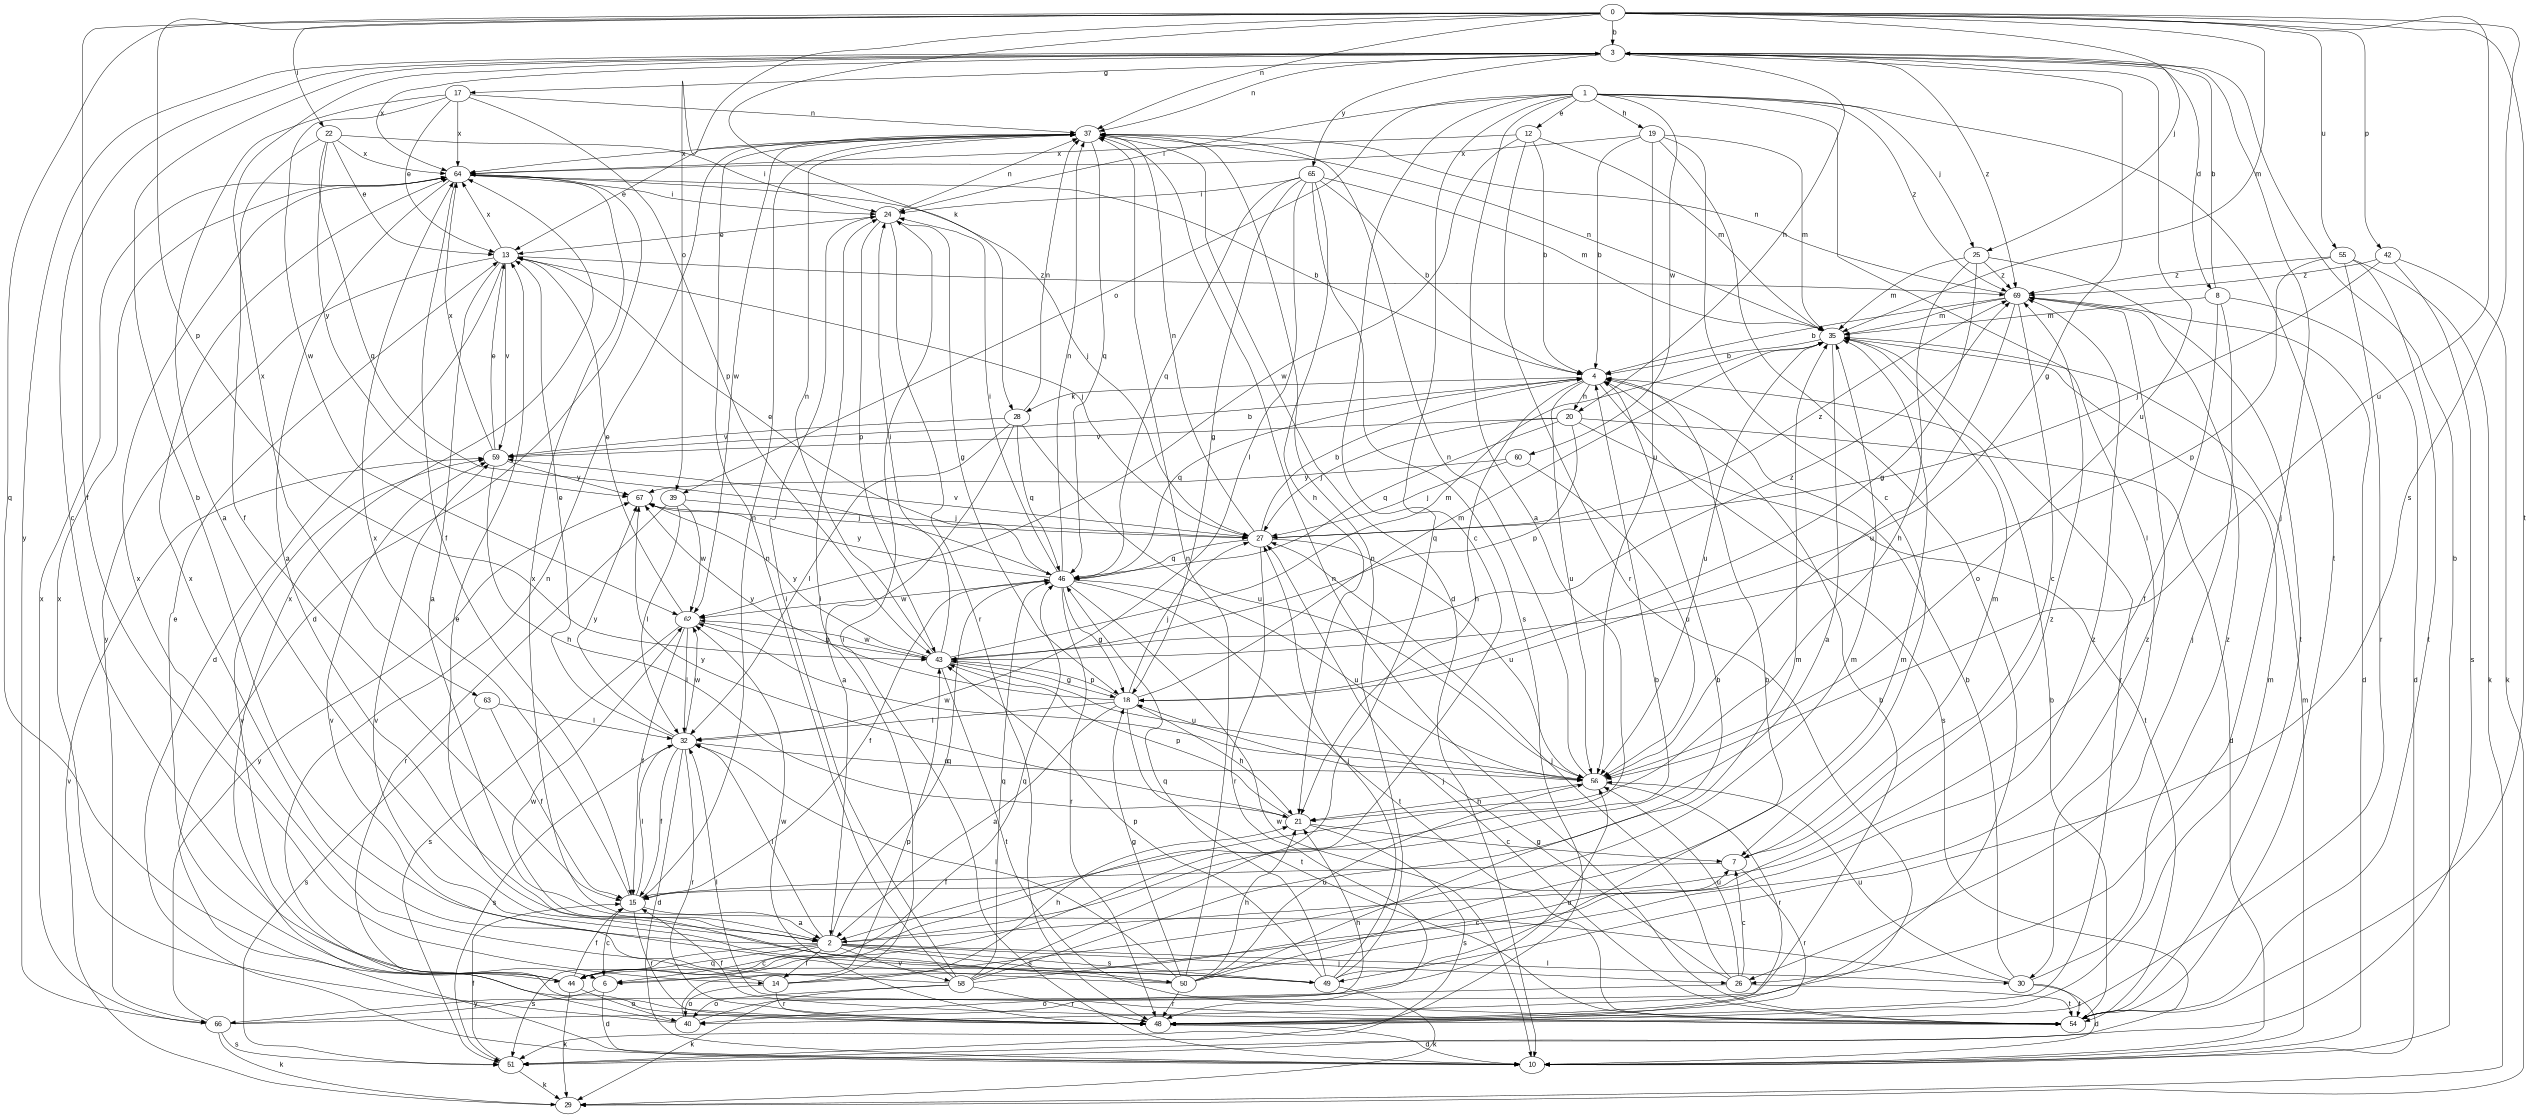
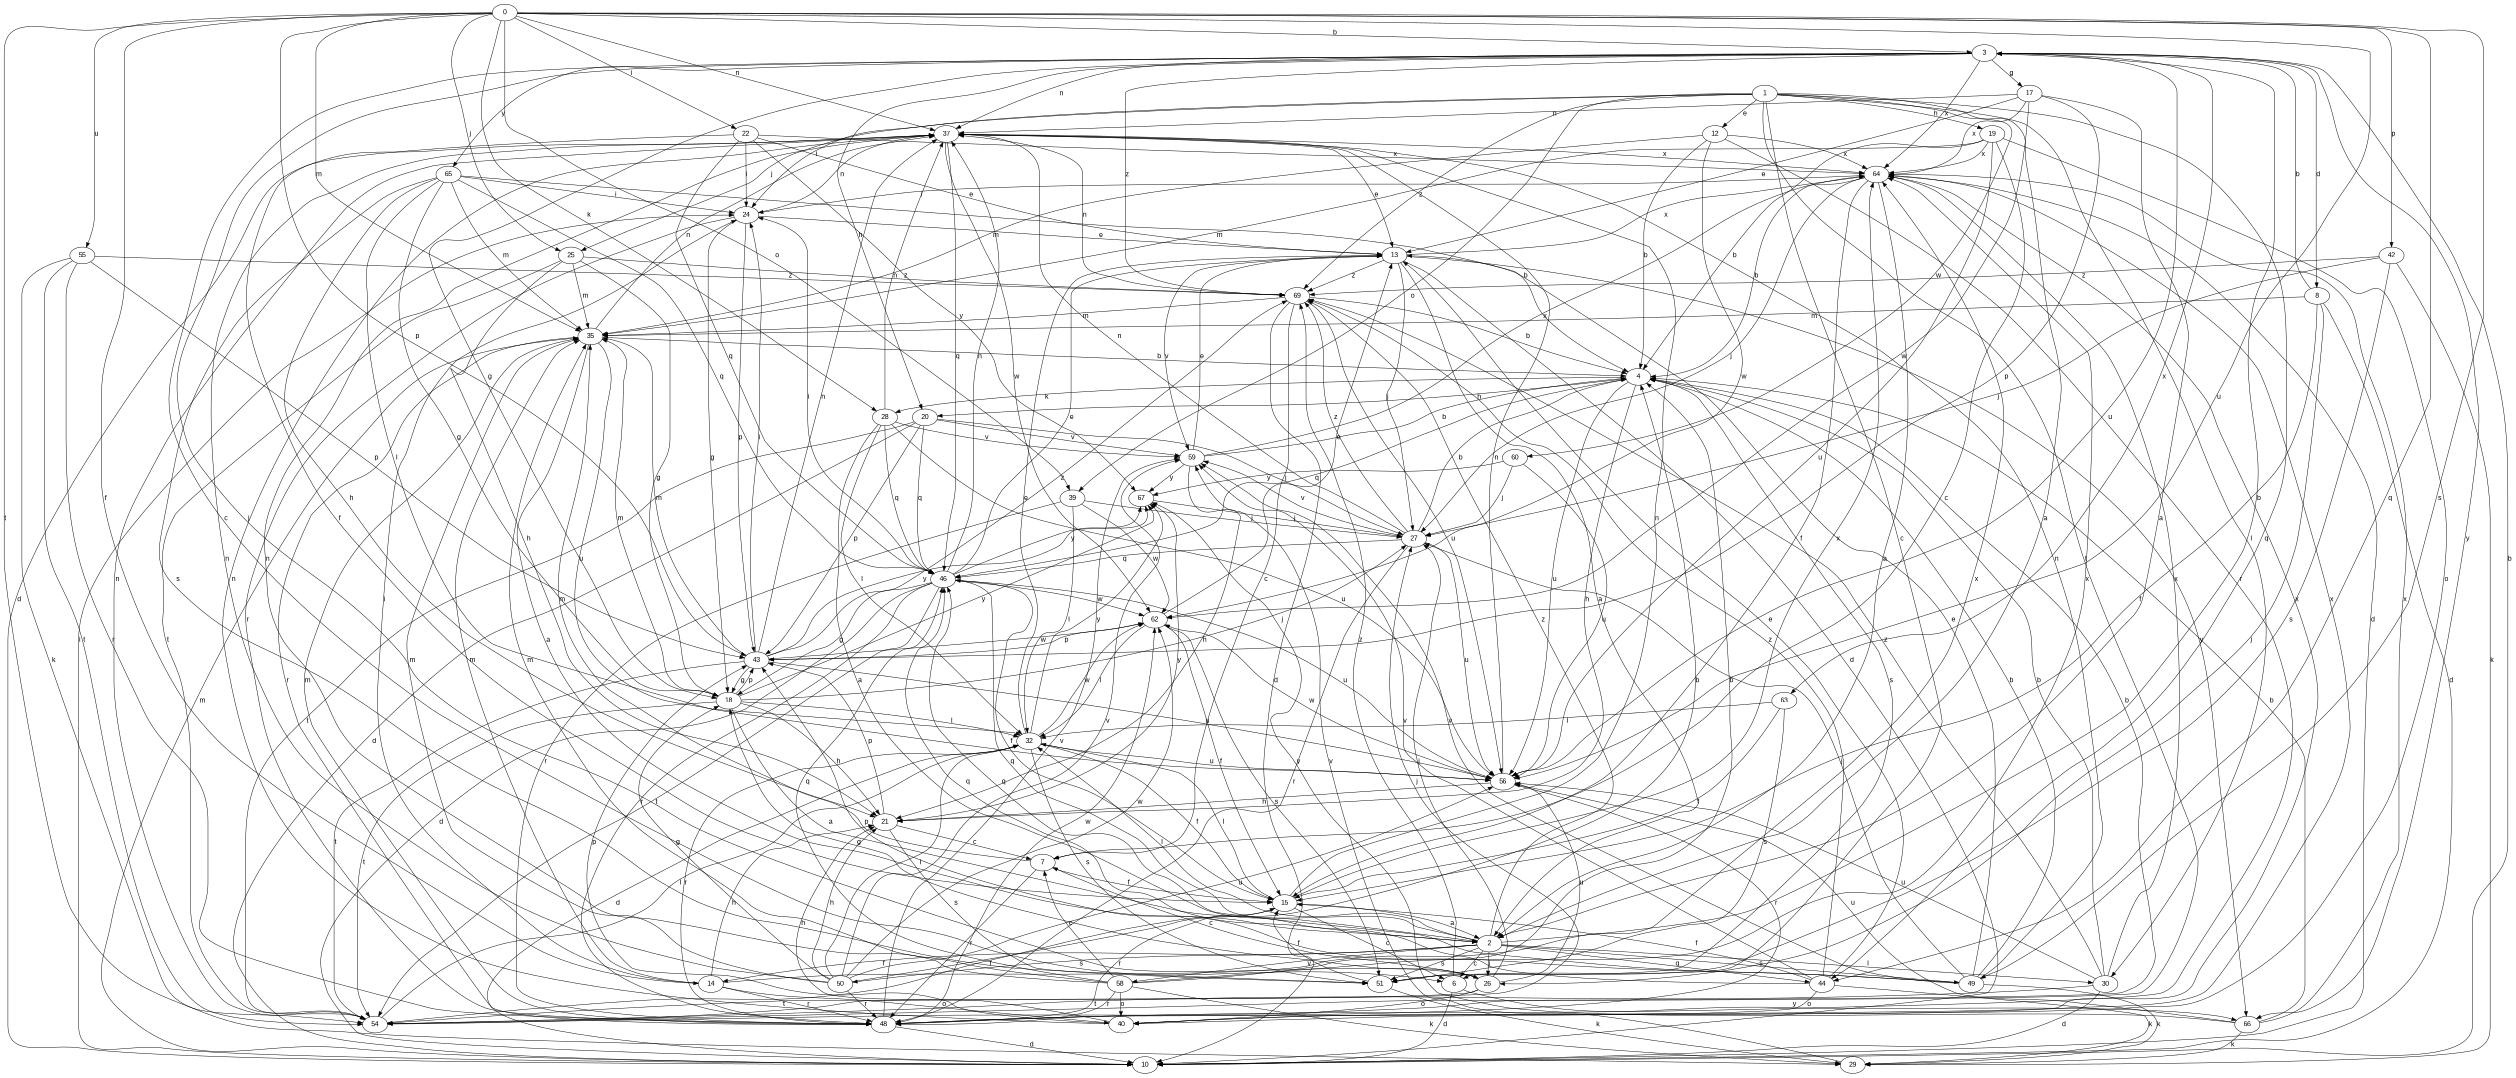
(789, 617) -> none
none -> (1052, 742)
(1279, 822) -> (441, 822)
(353, 1061) -> none
